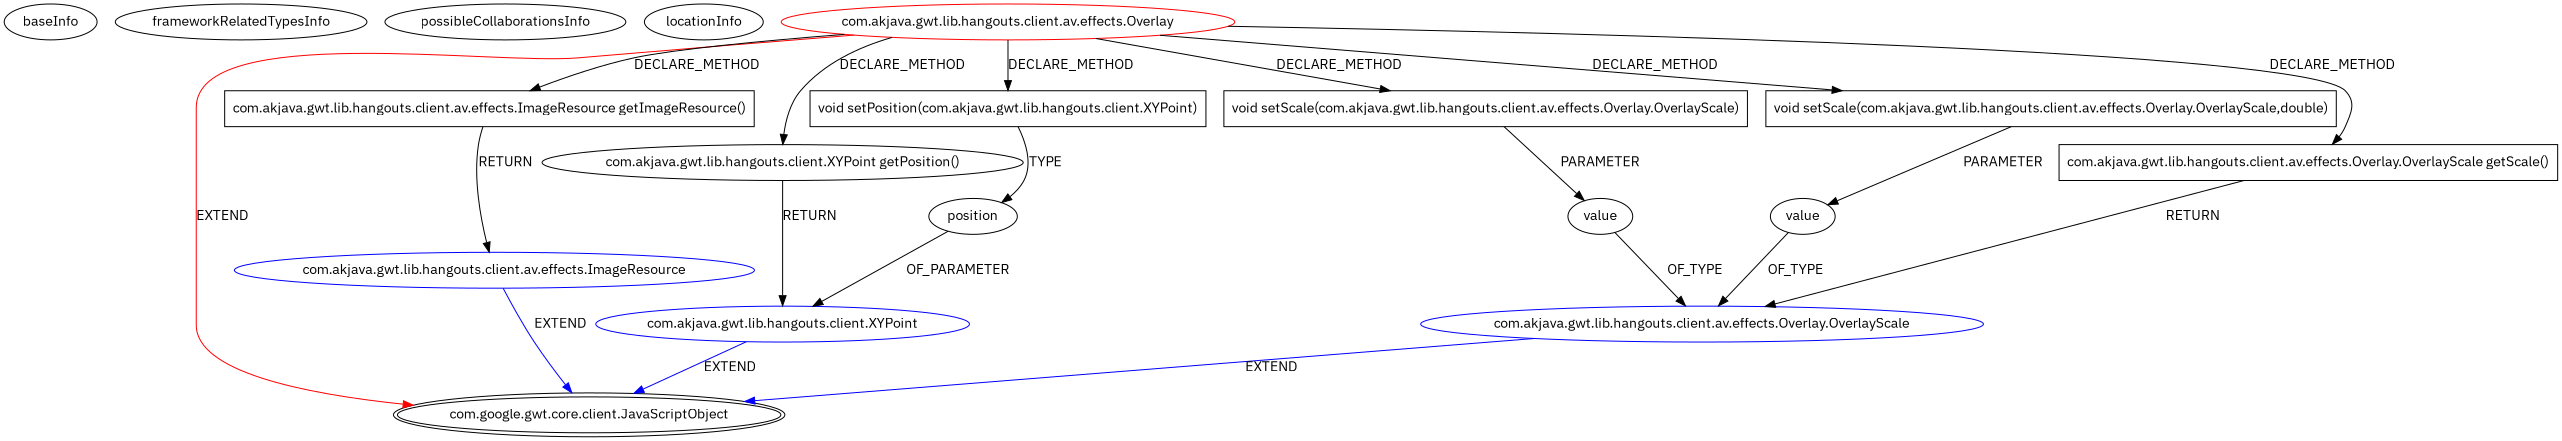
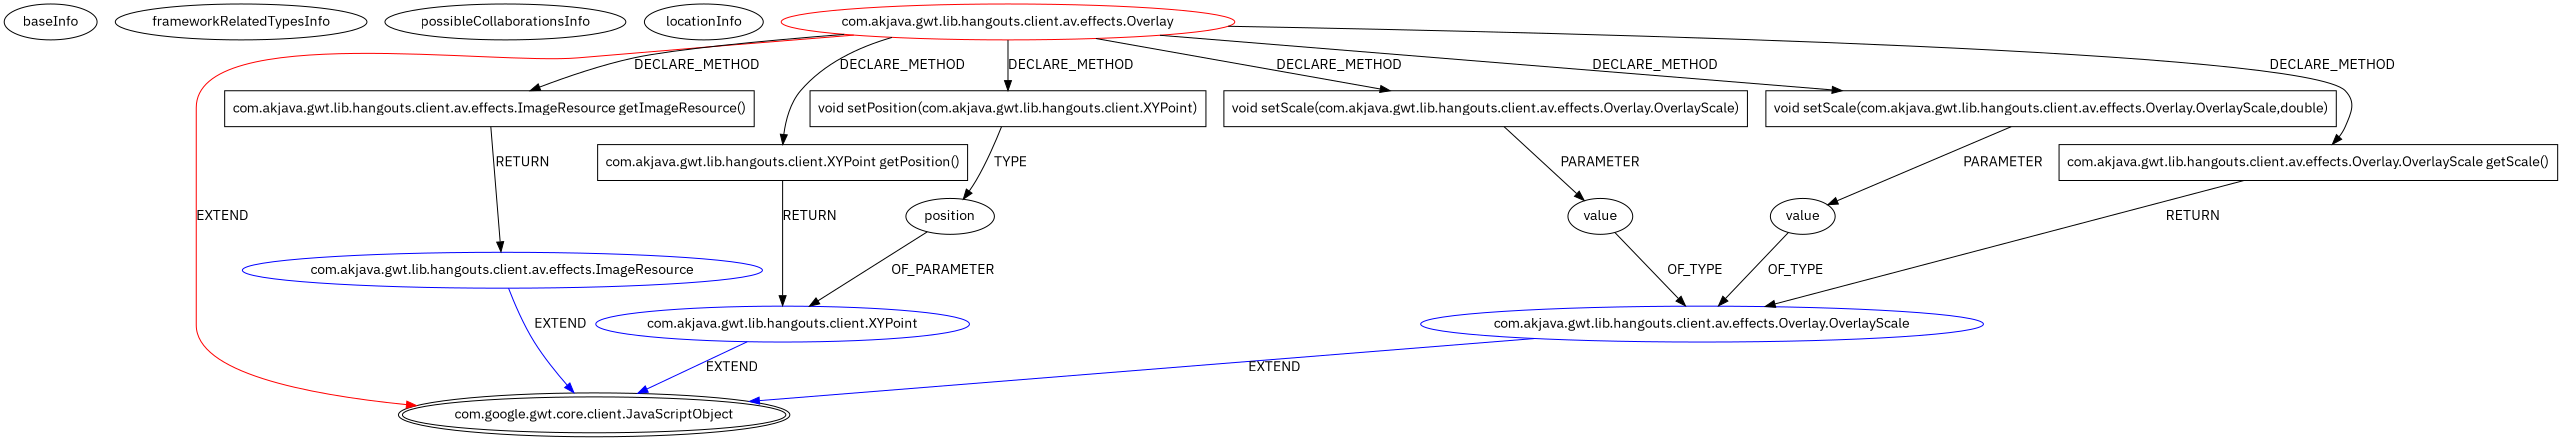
(783, 163) -> (783, 163)
